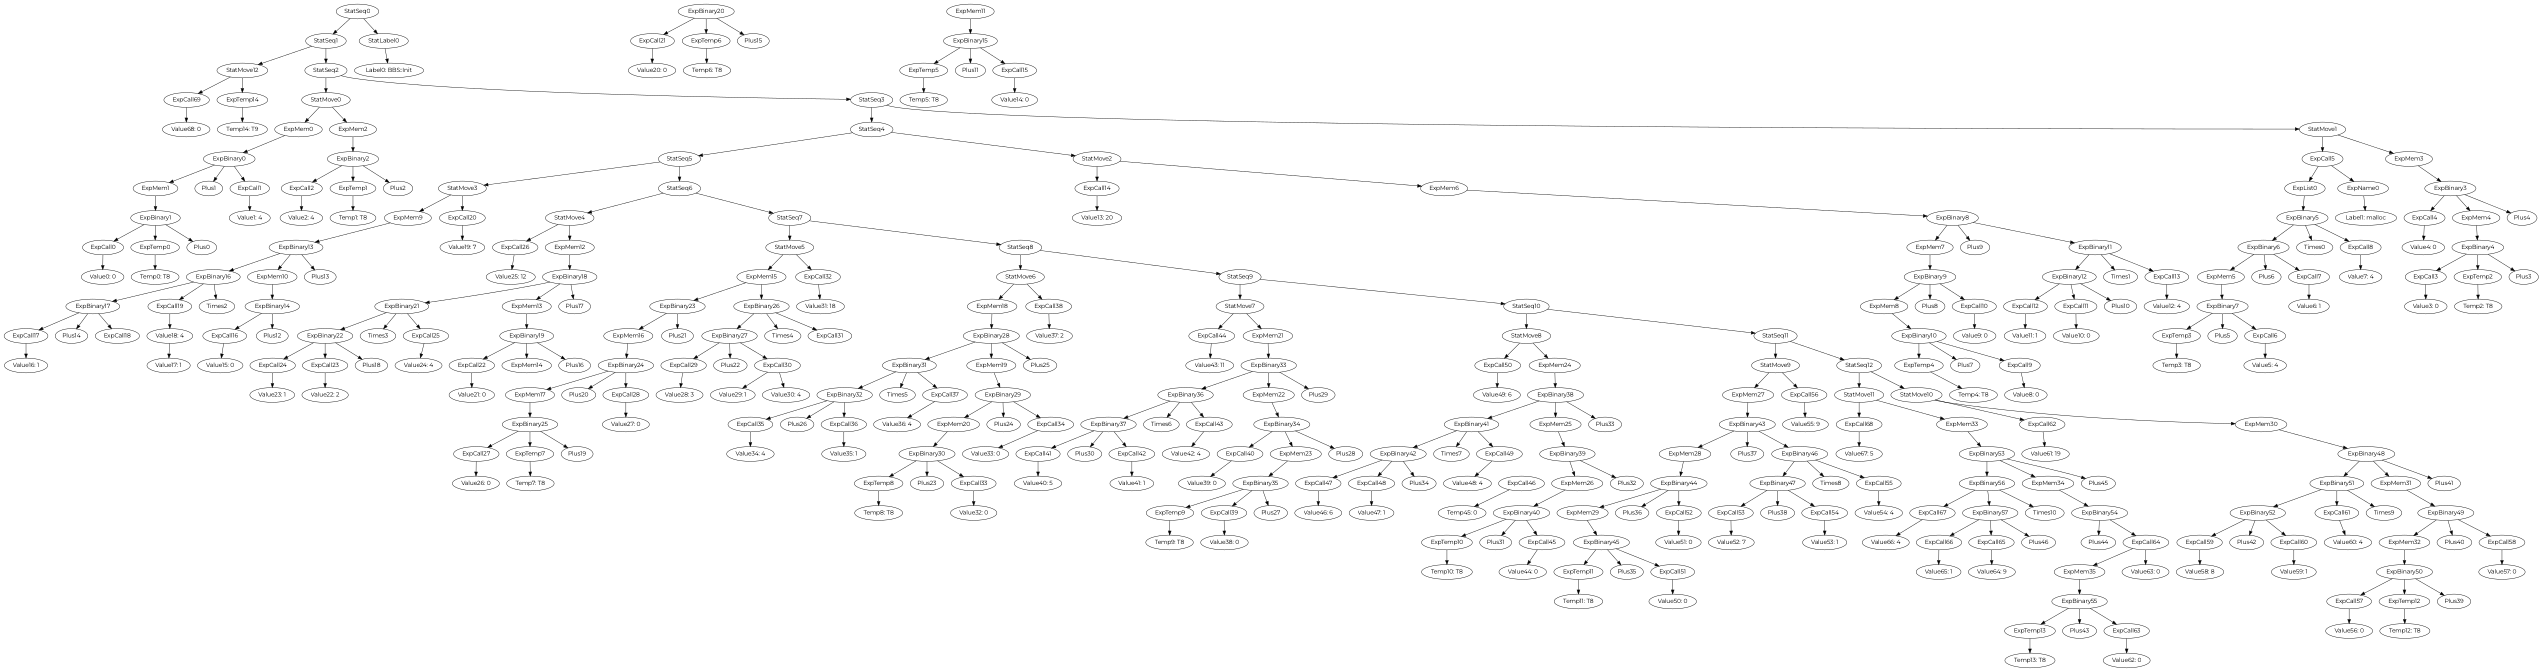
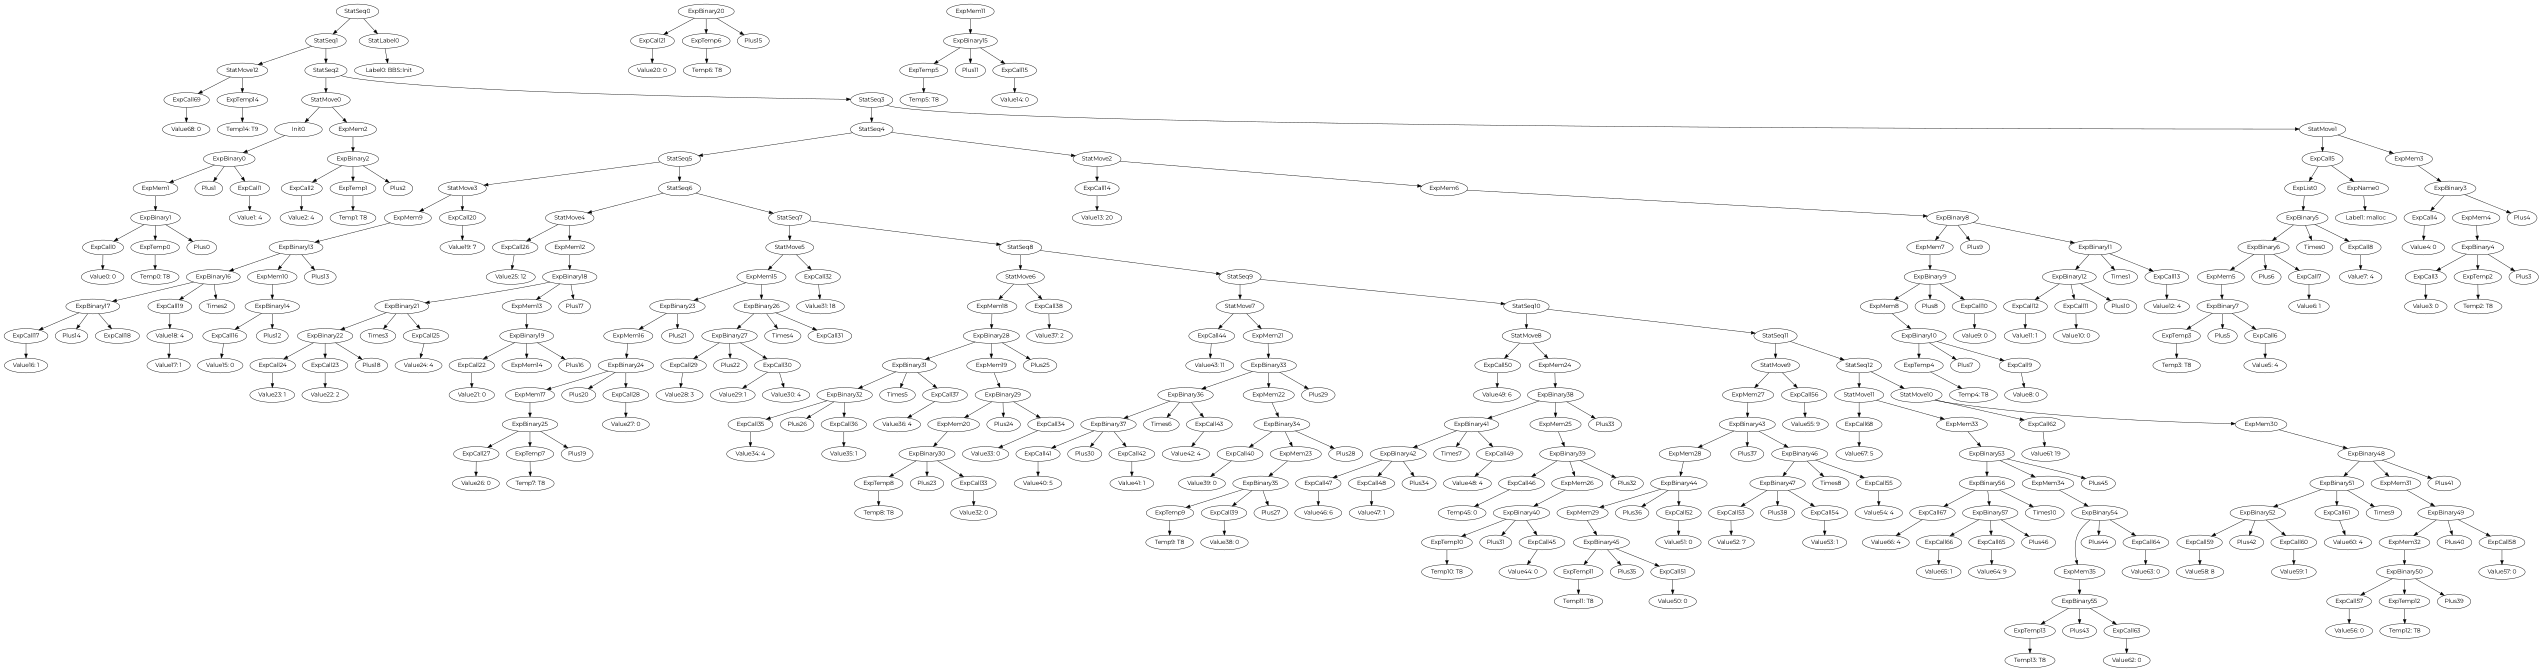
(298, 129) -> (298, 129)
(2462, 202) -> none
none -> (1546, 468)
(2115, 556) -> (2077, 538)
